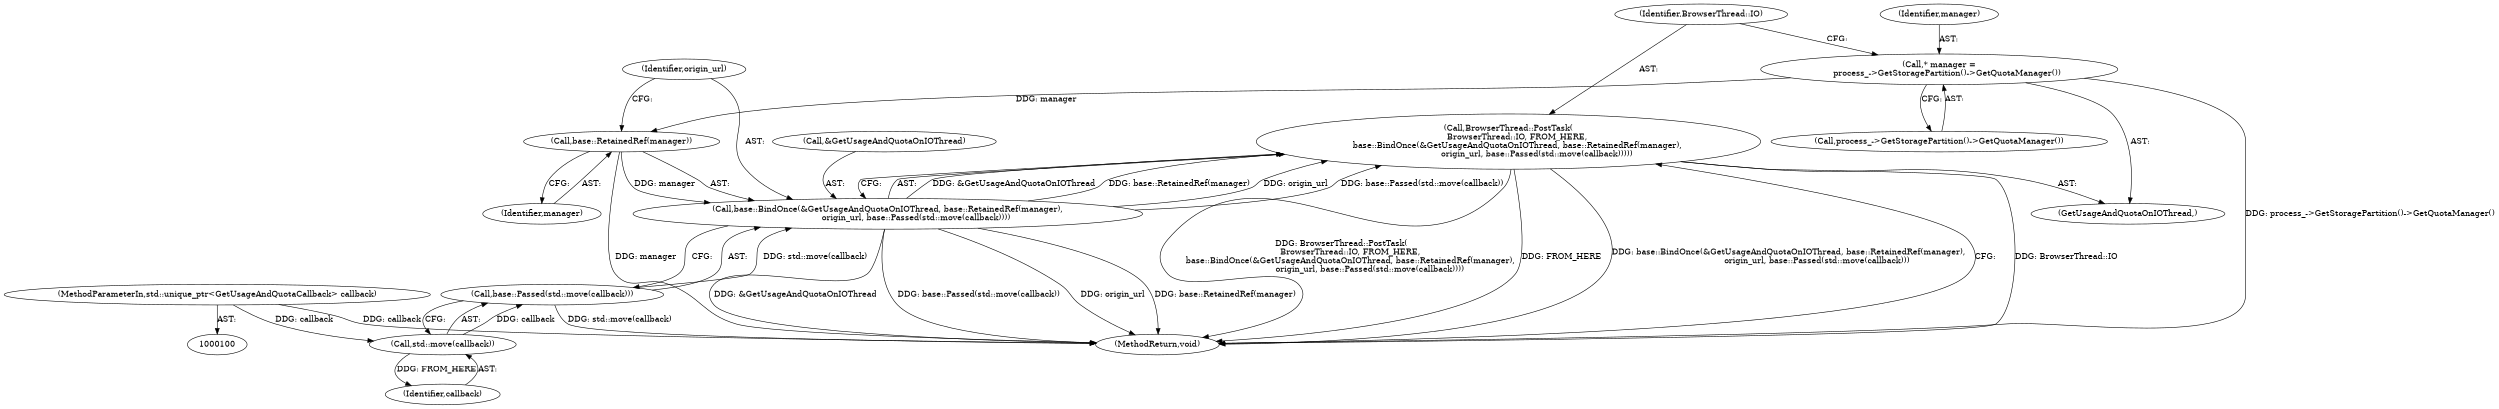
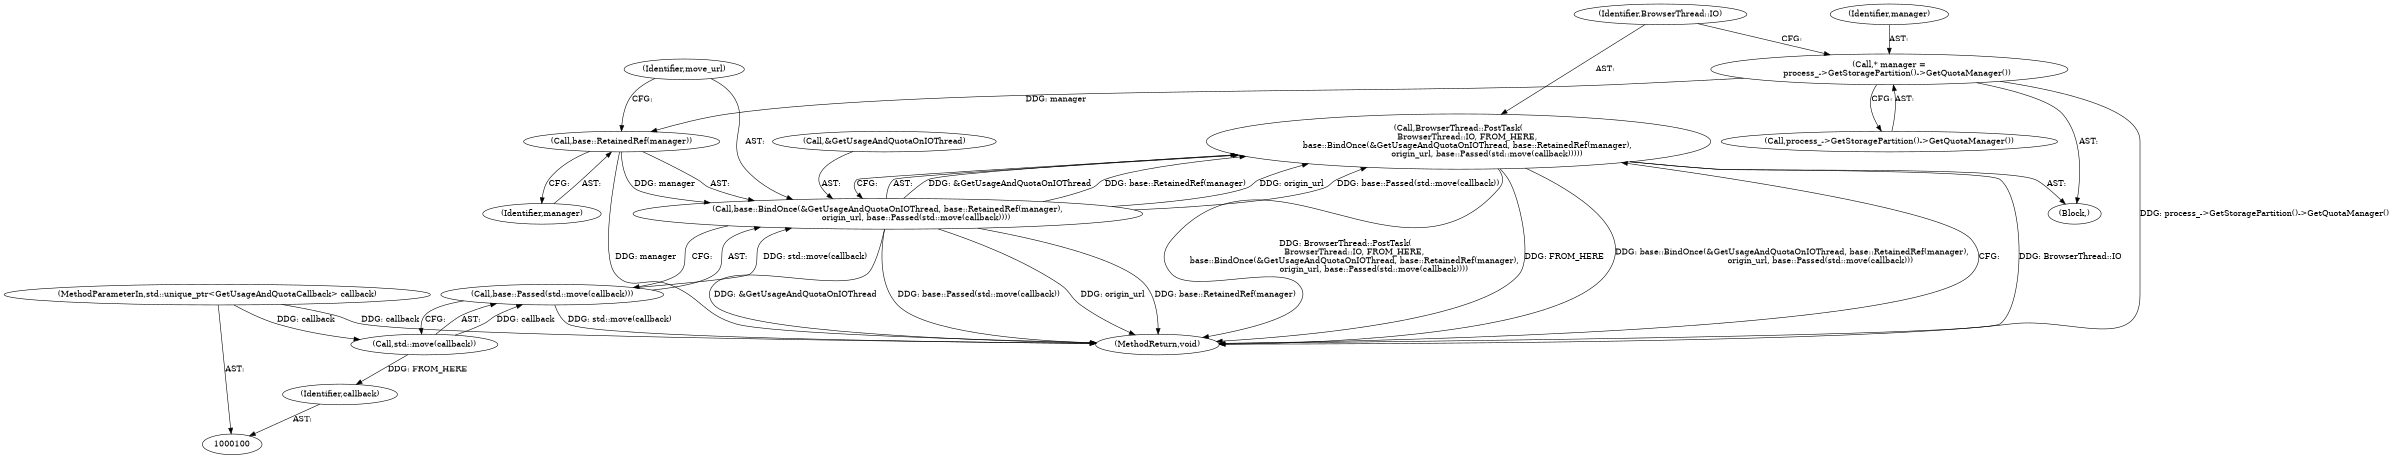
(684, 69) -> (684, 69)
(2128, 214) -> (2075, 214)
(477, 372) -> (287, 419)
